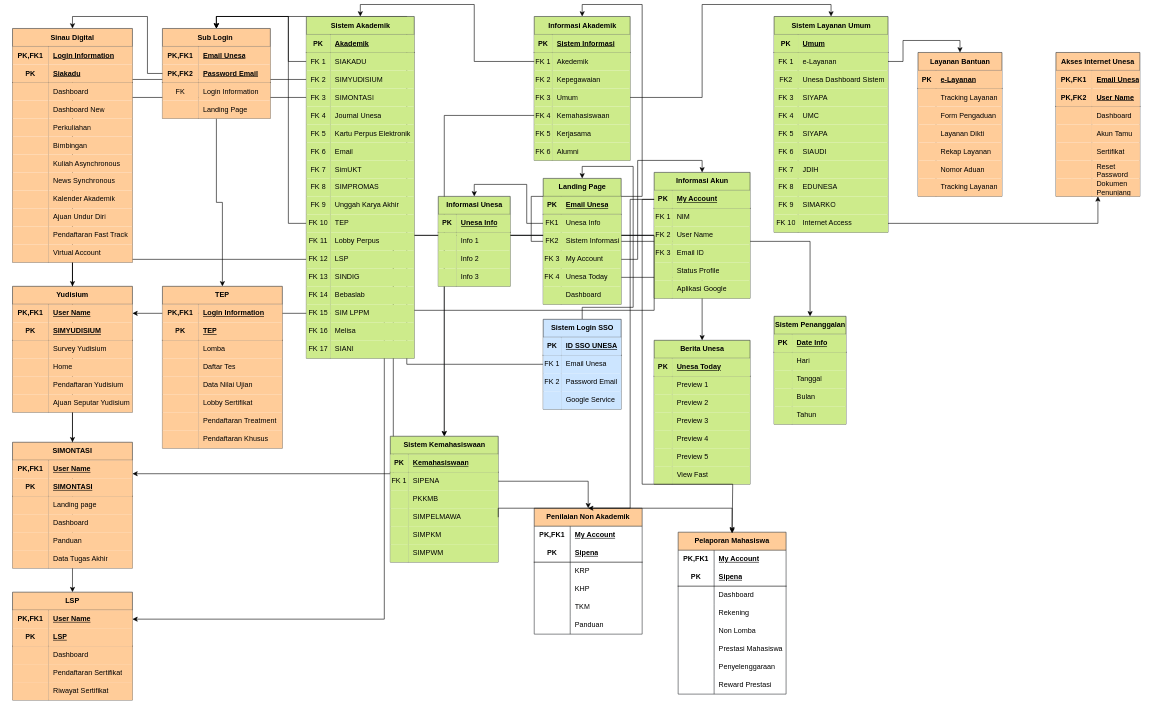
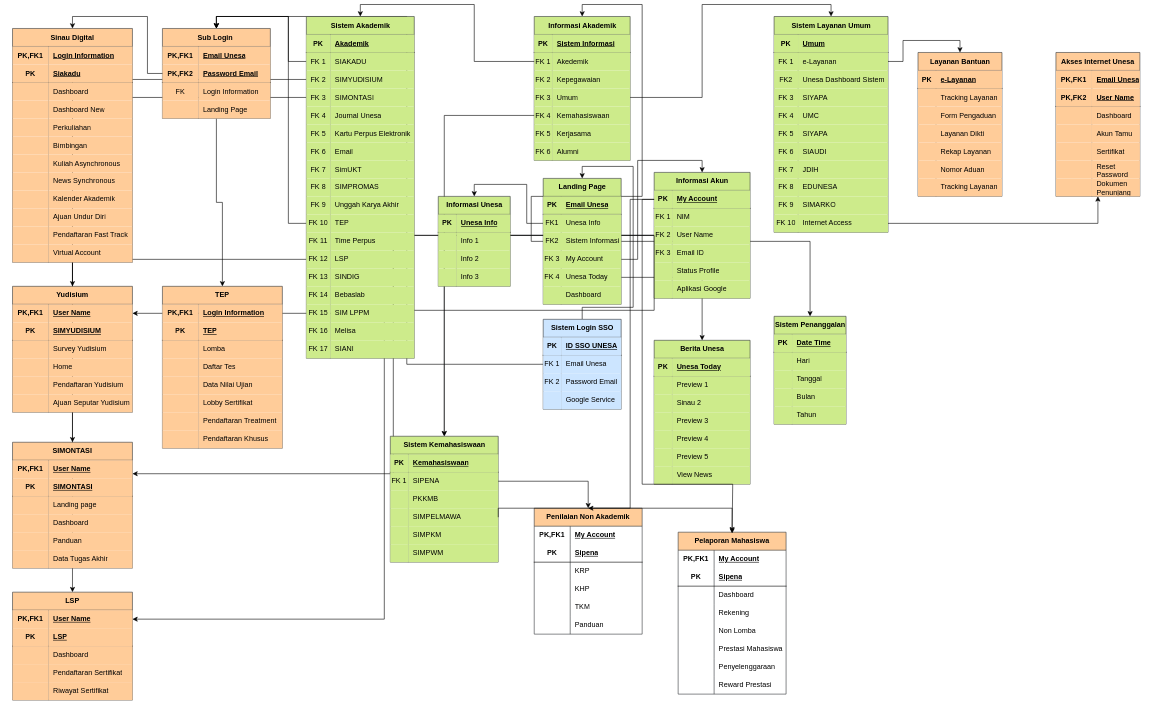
(358, 242) -> (355, 242)
(814, 344) -> (813, 344)
(693, 404) -> (689, 404)
(693, 476) -> (693, 476)
